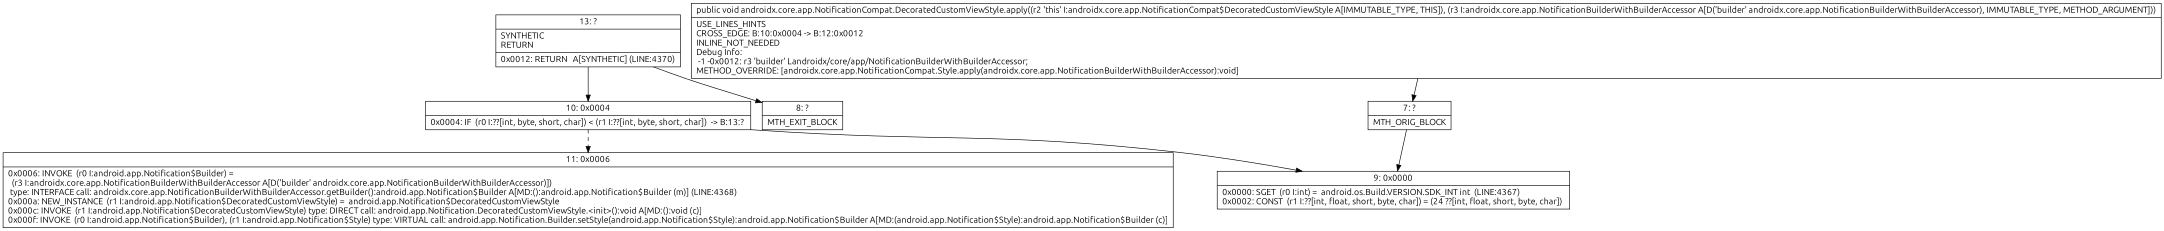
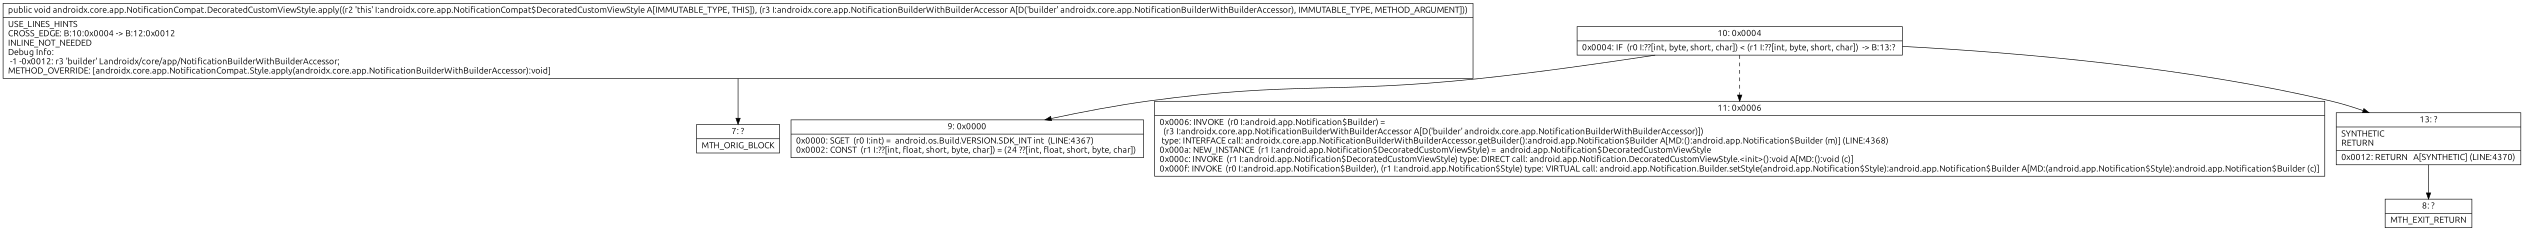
(588, 81) -> (2135, 67)
(802, 122) -> (2429, 220)
(1403, 147) -> none
